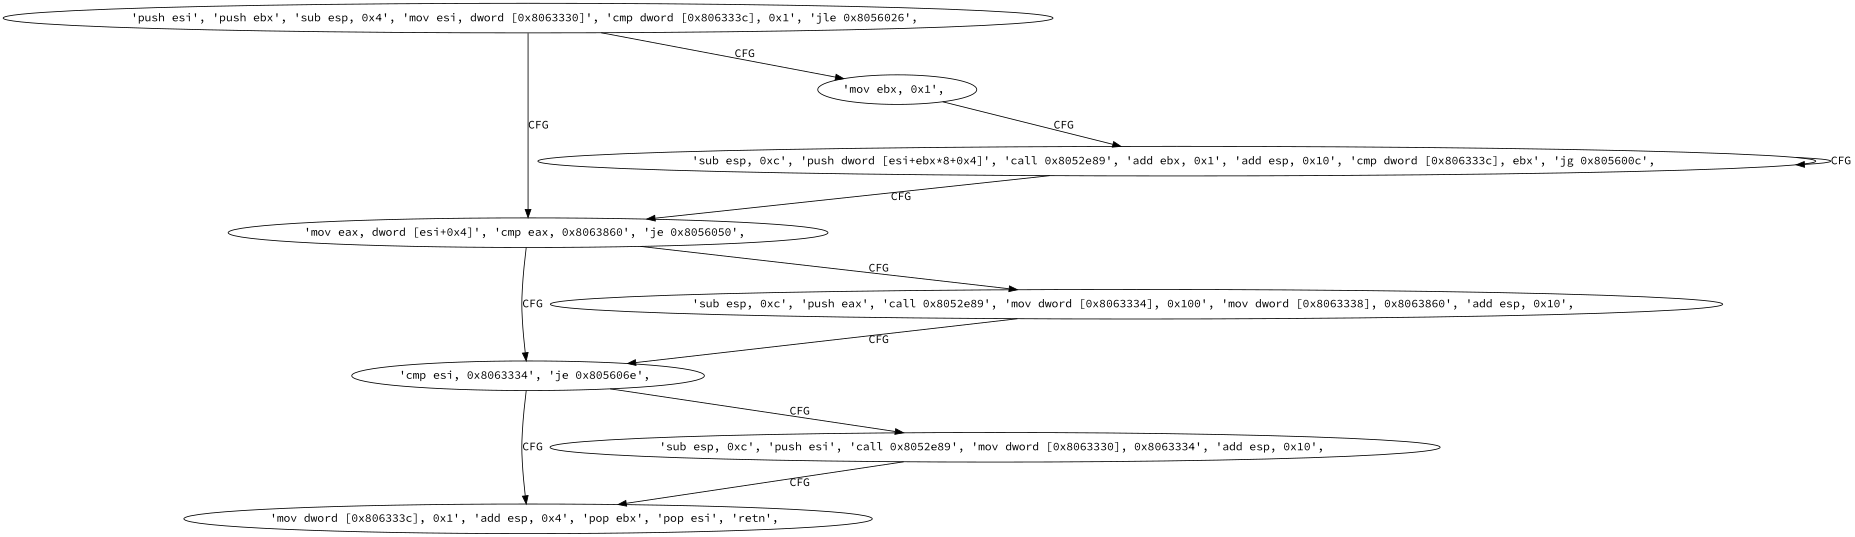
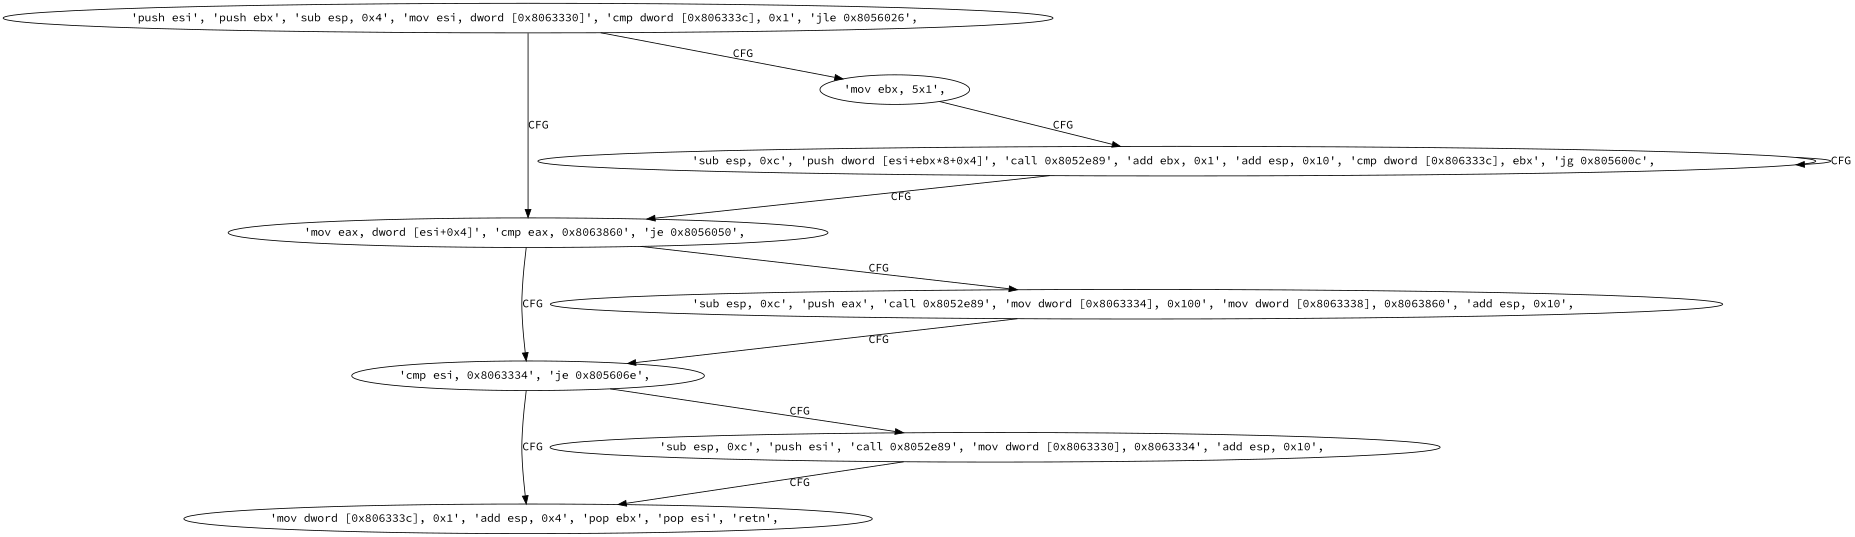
(897, 90) -> (895, 90)
